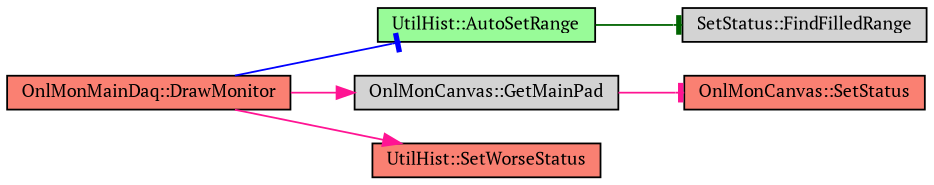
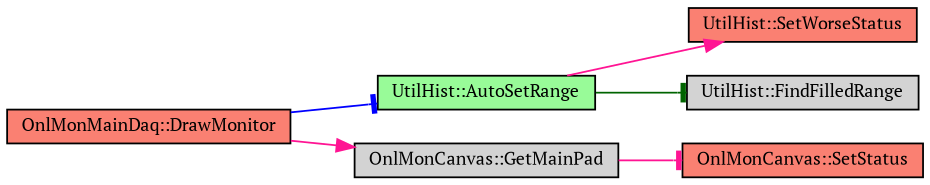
(805, 25) -> (803, 93)
(309, 125) -> (636, 61)
